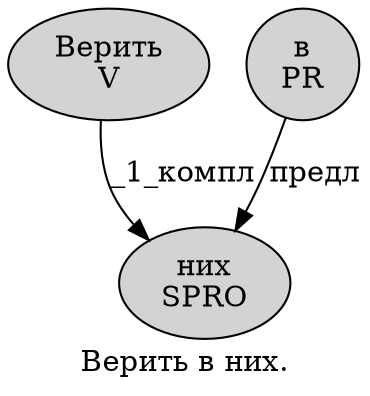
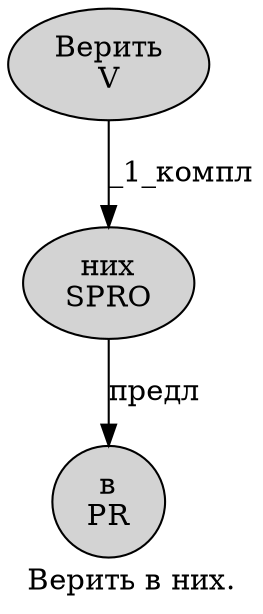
(267, 166) -> (109, 382)
